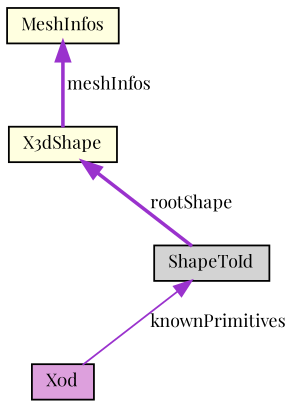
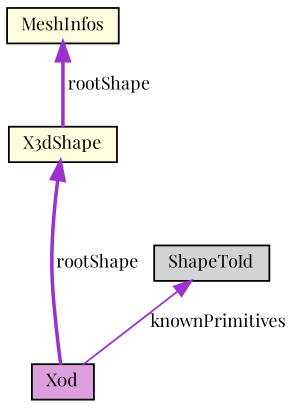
(107, 85) -> (107, 85)
(145, 209) -> (52, 273)
